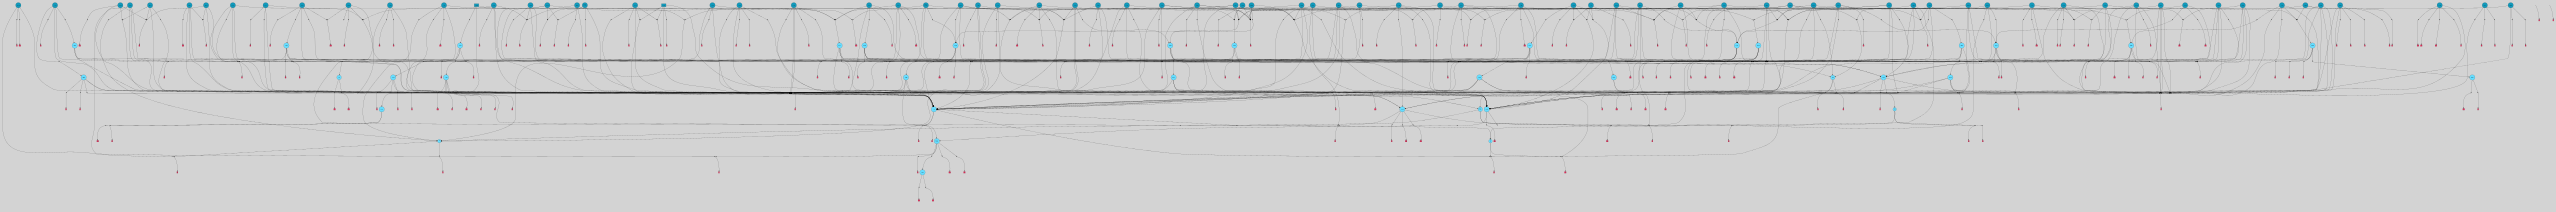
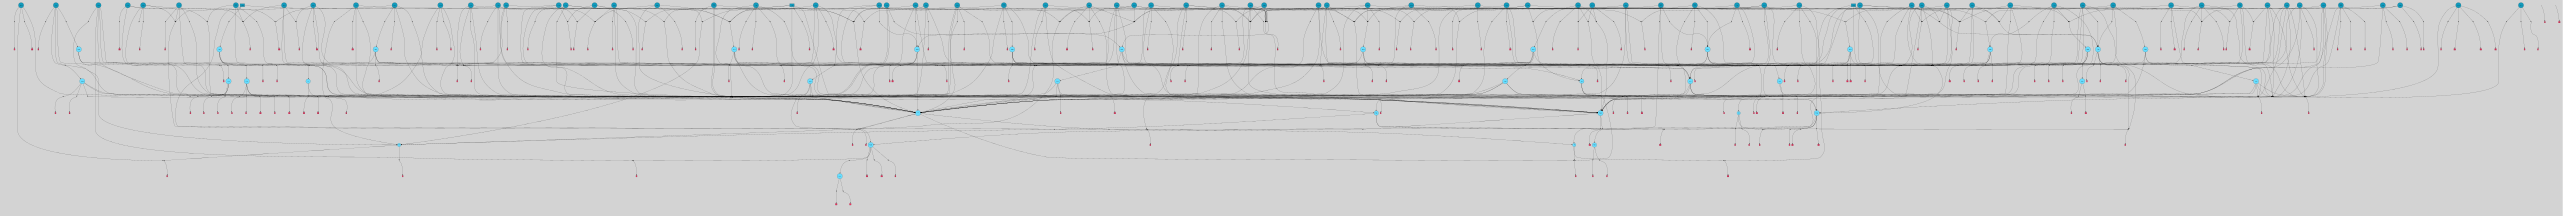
(2218, 5) -> (1853, 5)
(382, 109) -> none
none -> (1594, 145)
